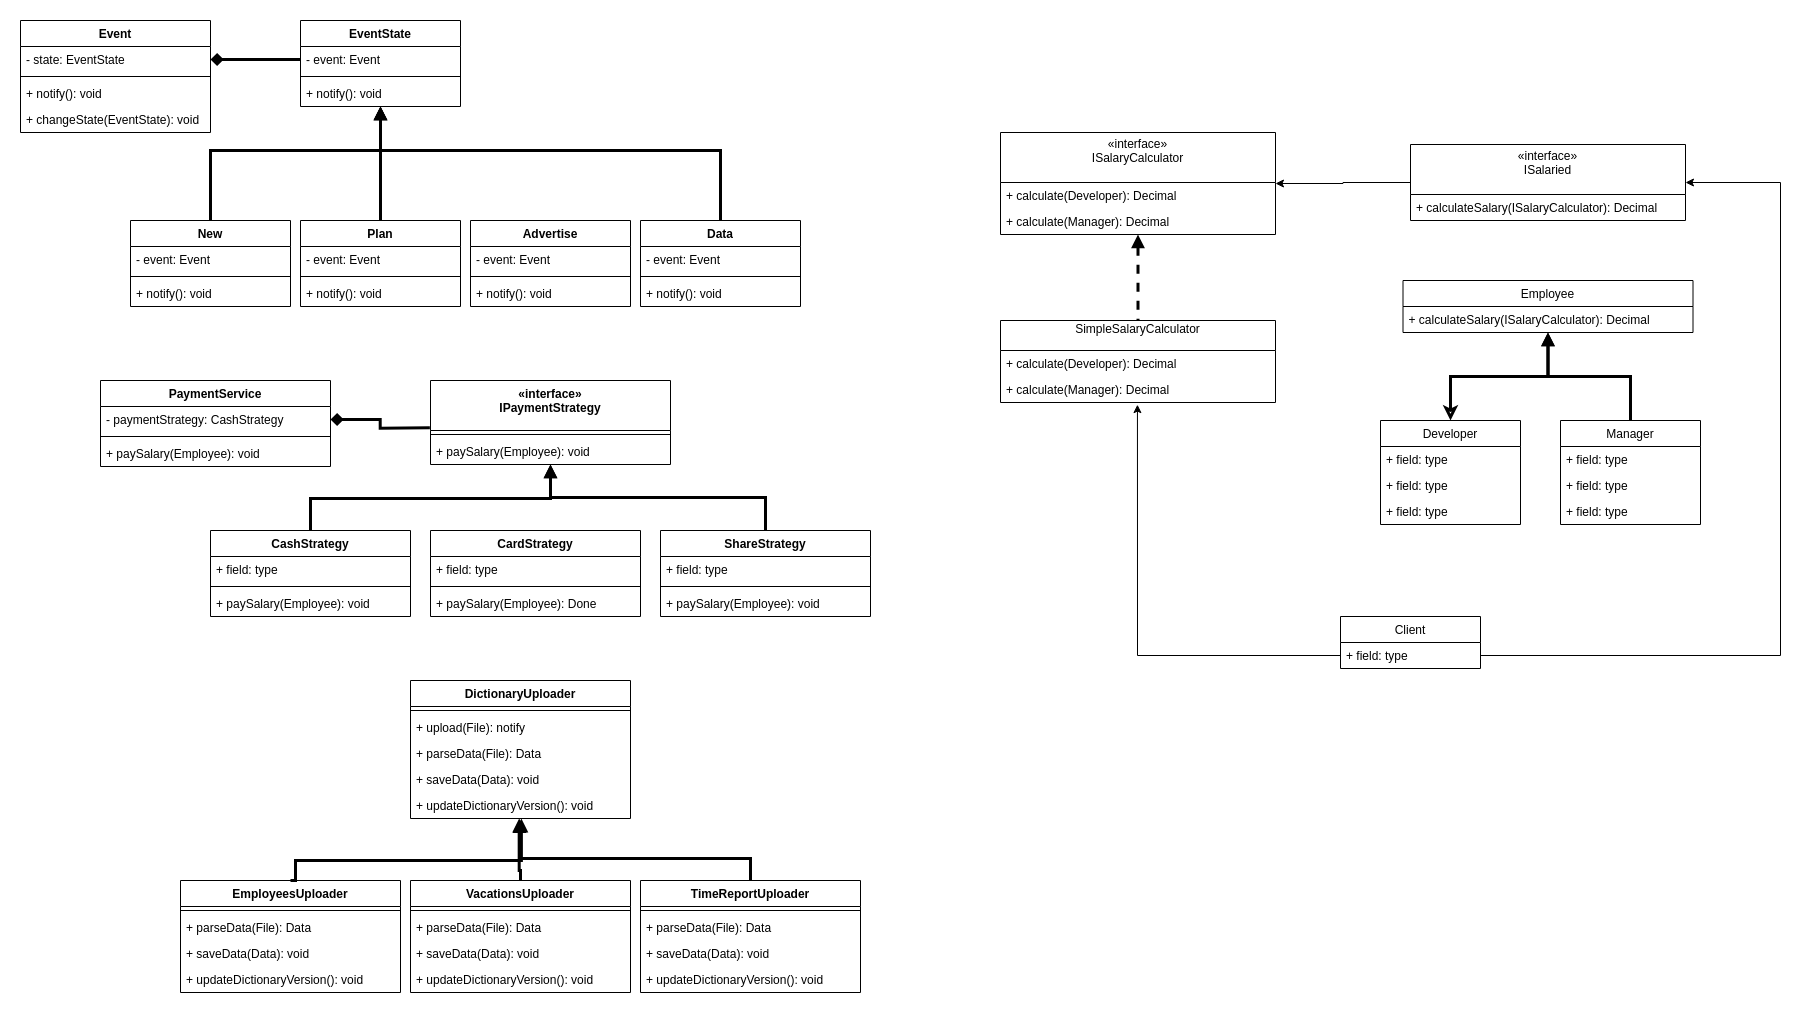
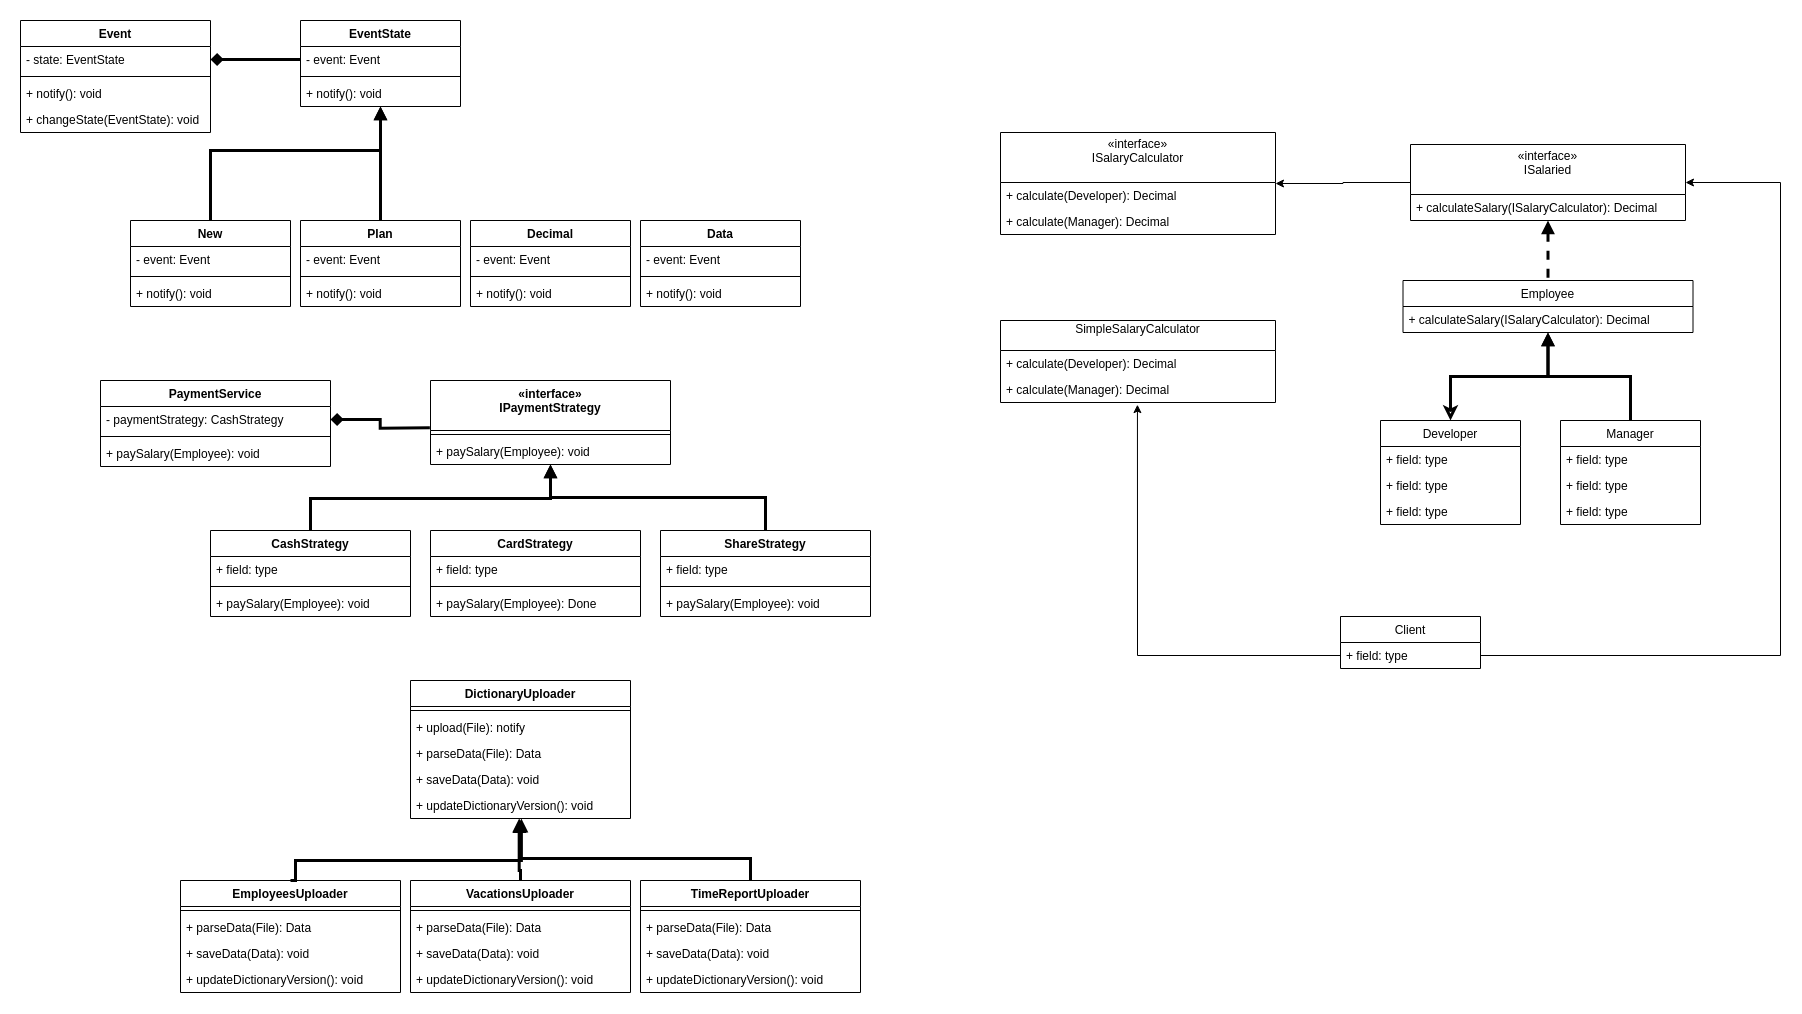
(586, 151) -> none
(550, 234) -> (550, 234)
none -> (1548, 255)
(1138, 282) -> none
